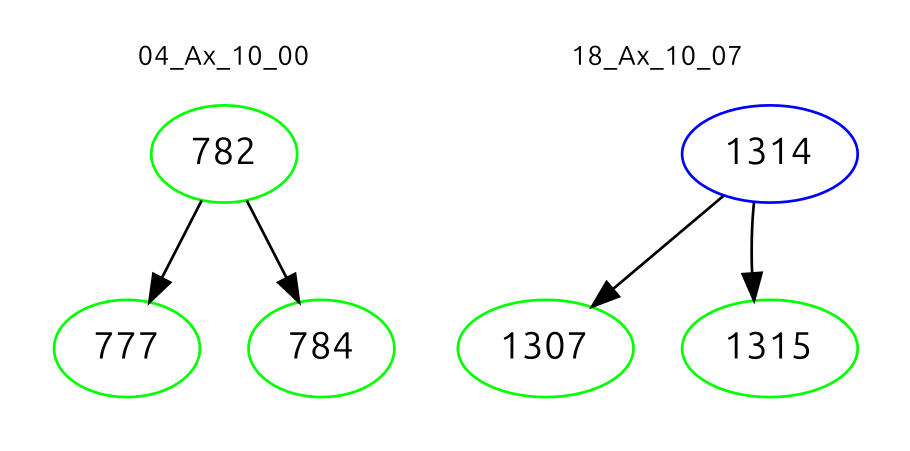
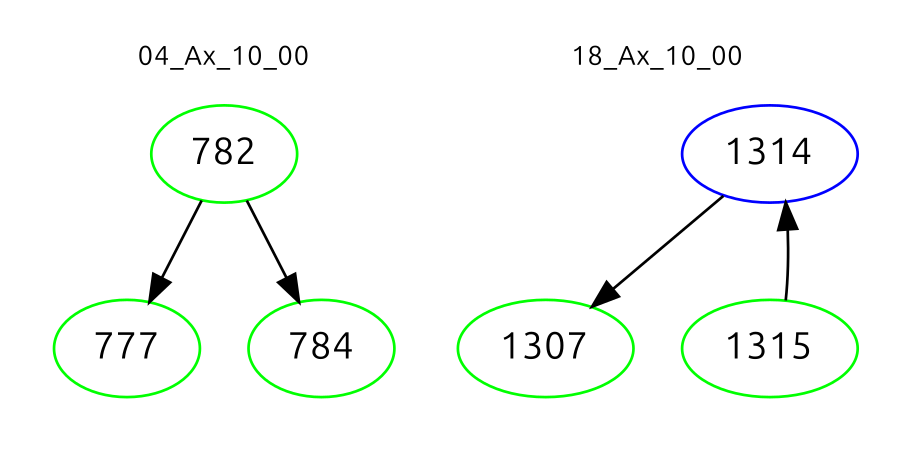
(658, 58) -> (658, 58)
(752, 238) -> (788, 265)
